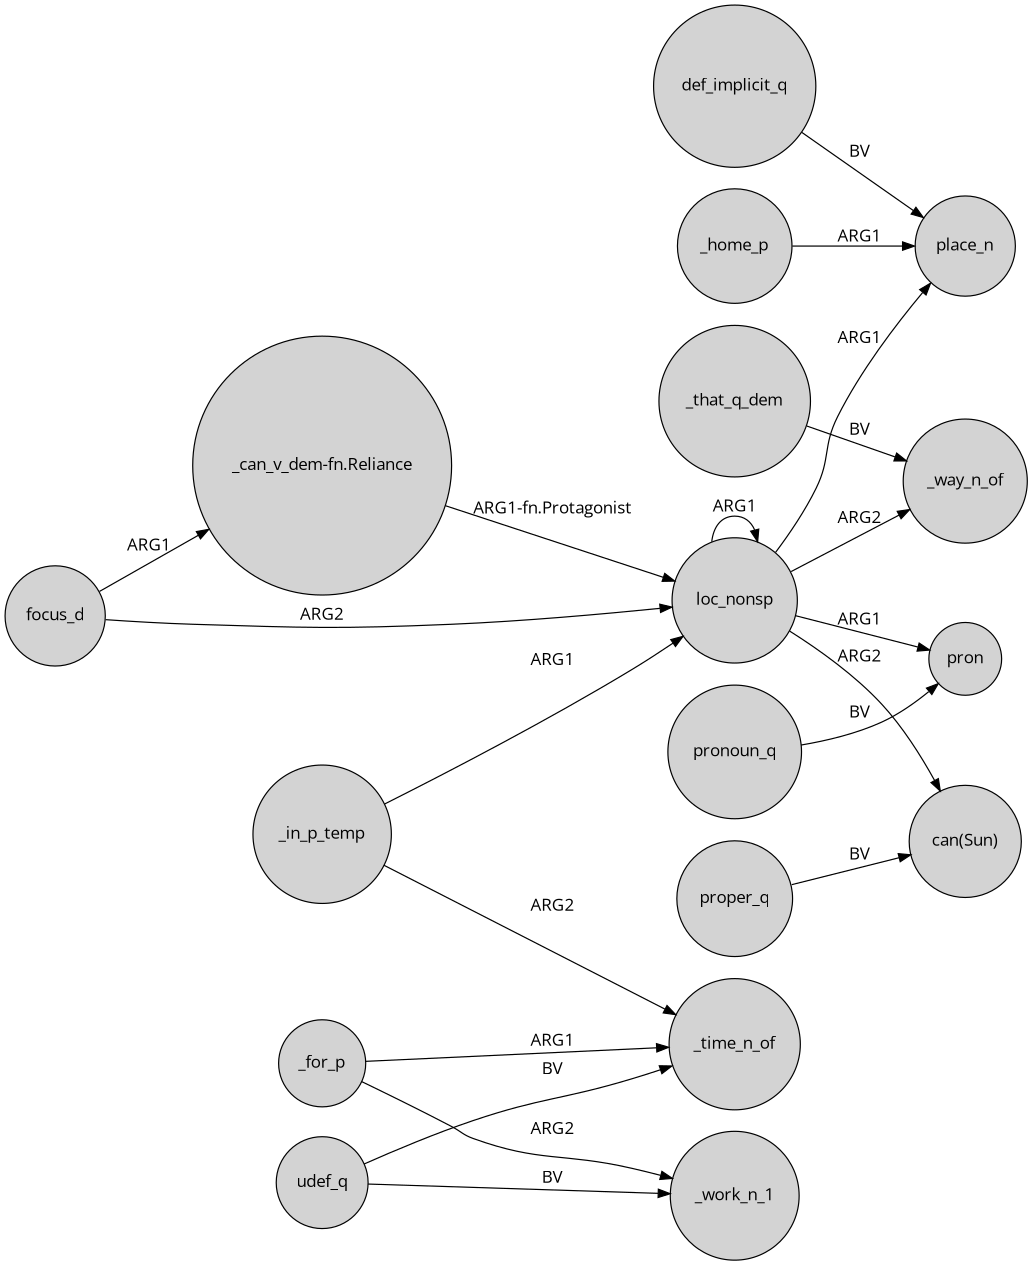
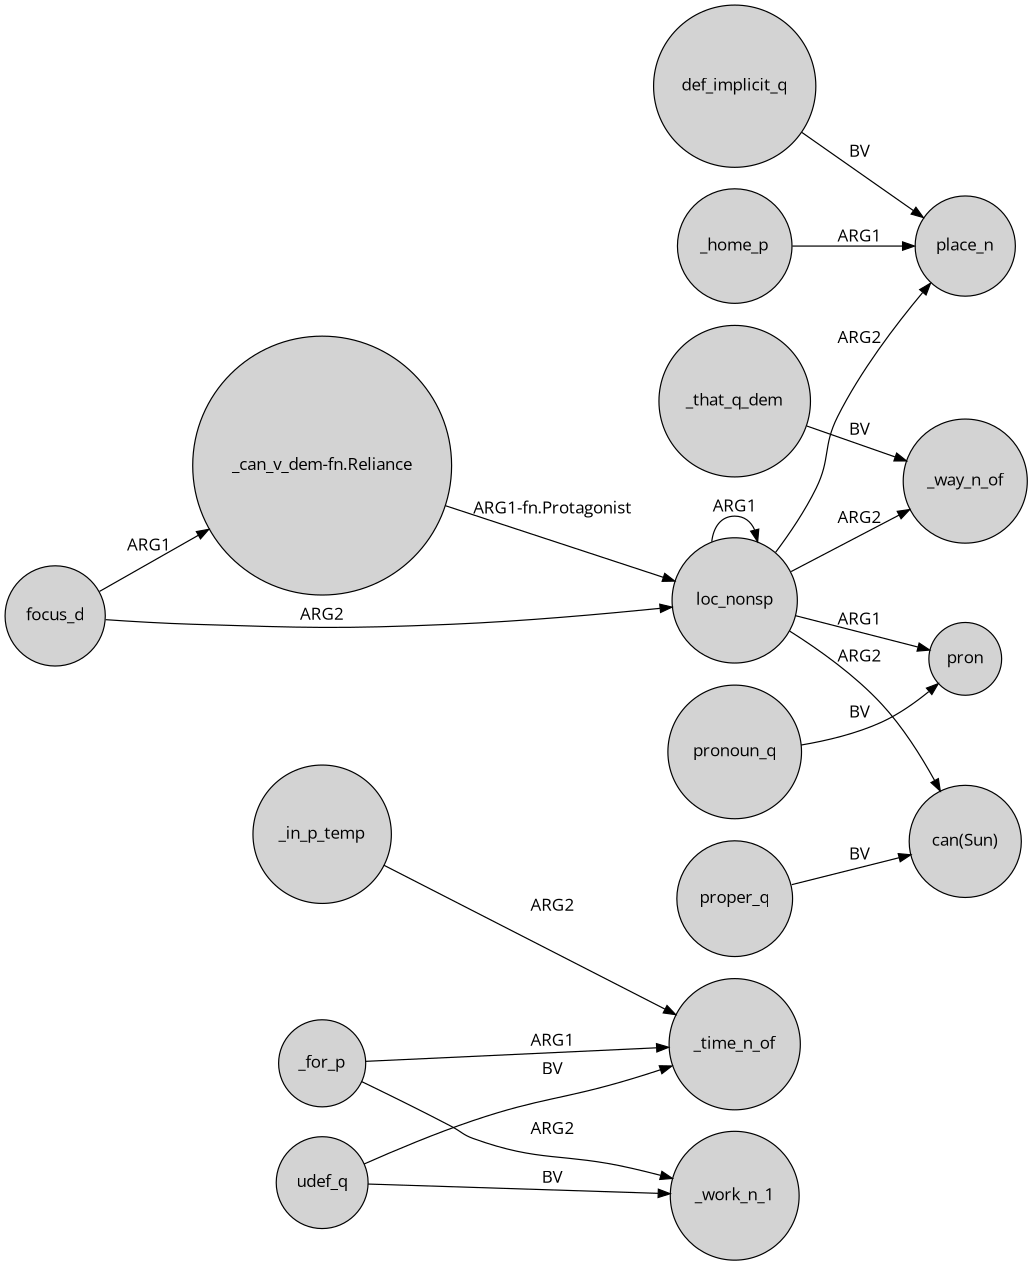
(860, 338) -> (860, 338)
(531, 727) -> none
